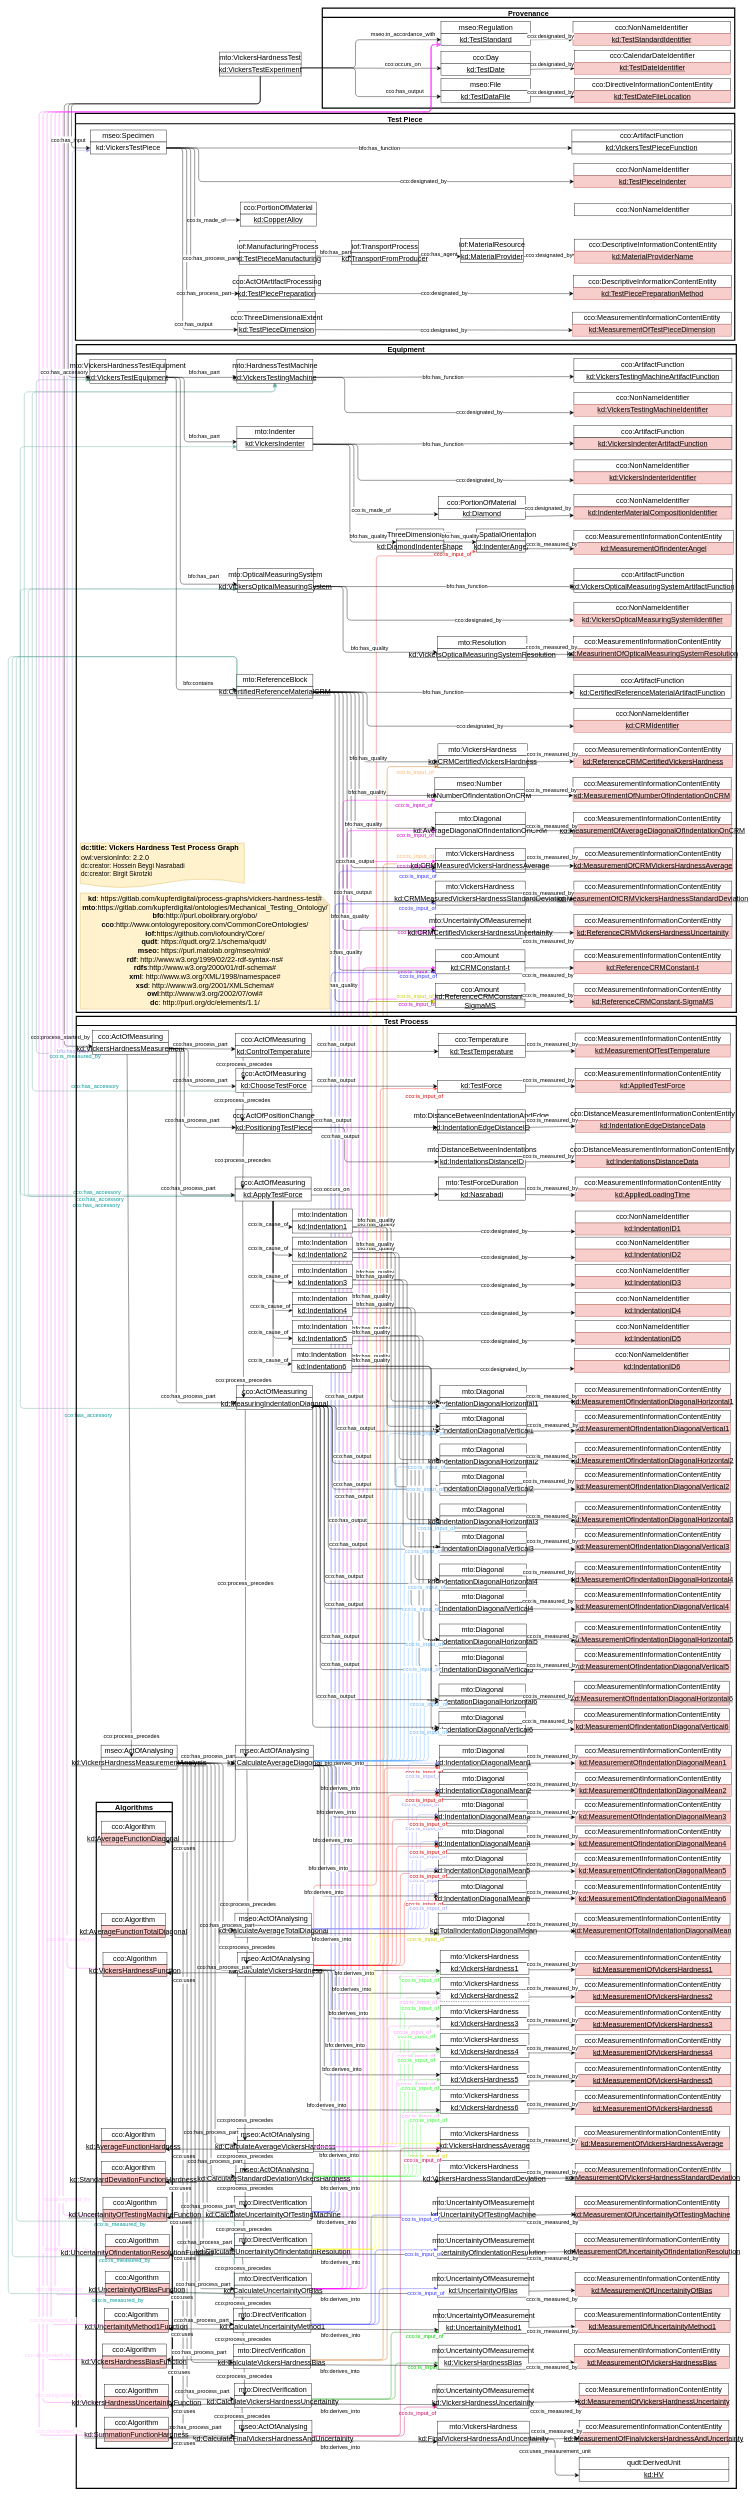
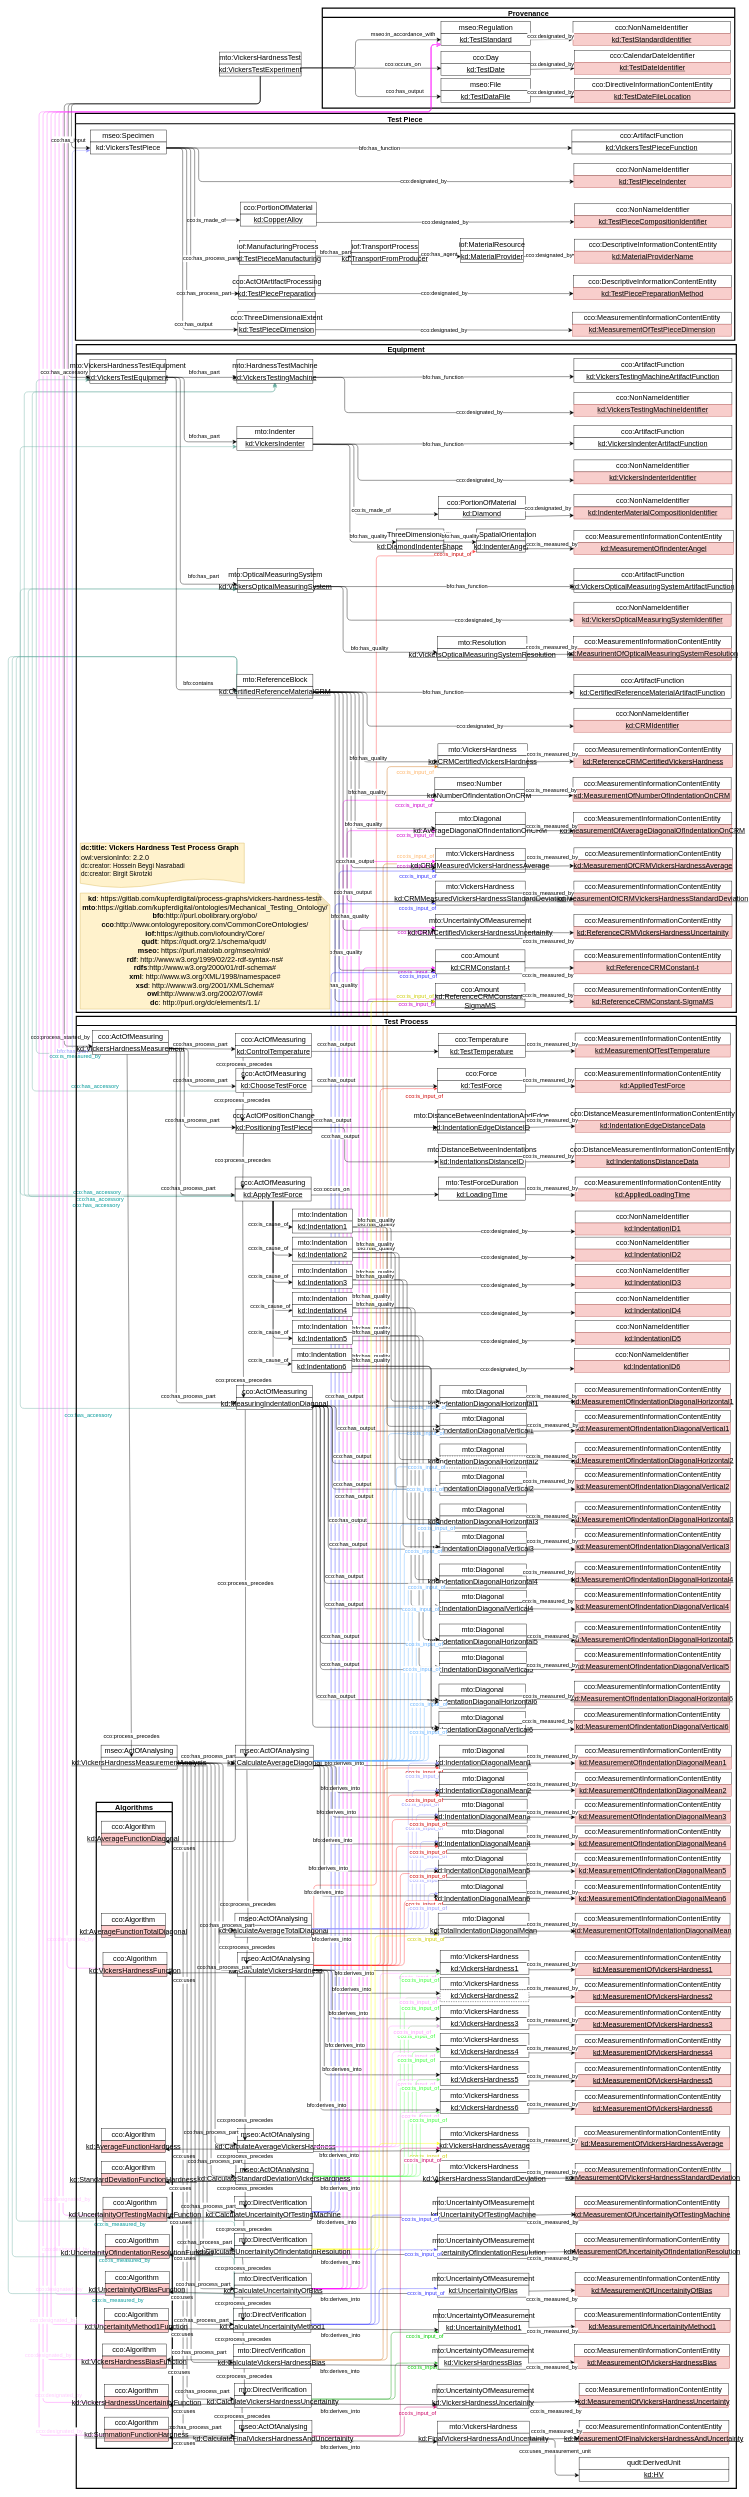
none -> (444, 222)
none -> (653, 222)
(653, 443) -> (653, 443)
none -> (481, 1074)
(482, 1195) -> (482, 1195)
(483, 1462) -> (483, 1462)
